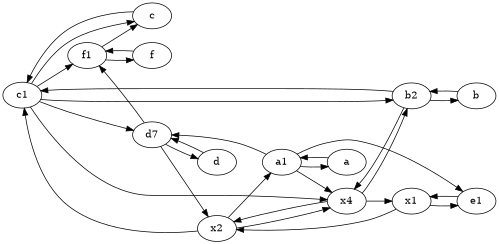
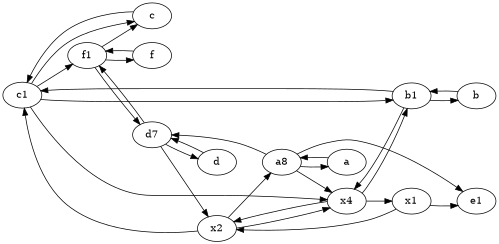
(412, 96) -> (412, 96)
(83, 116) -> (115, 94)
(282, 162) -> (282, 162)
(448, 196) -> none
